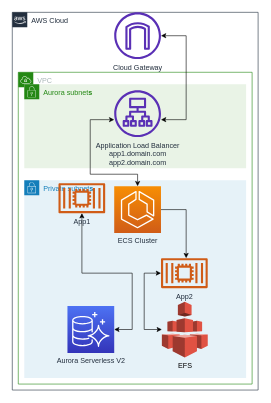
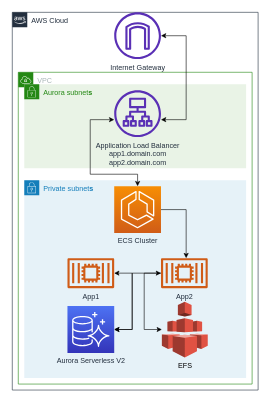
(138, 68) -> (138, 68)
(82, 198) -> (91, 273)
none -> (138, 273)
